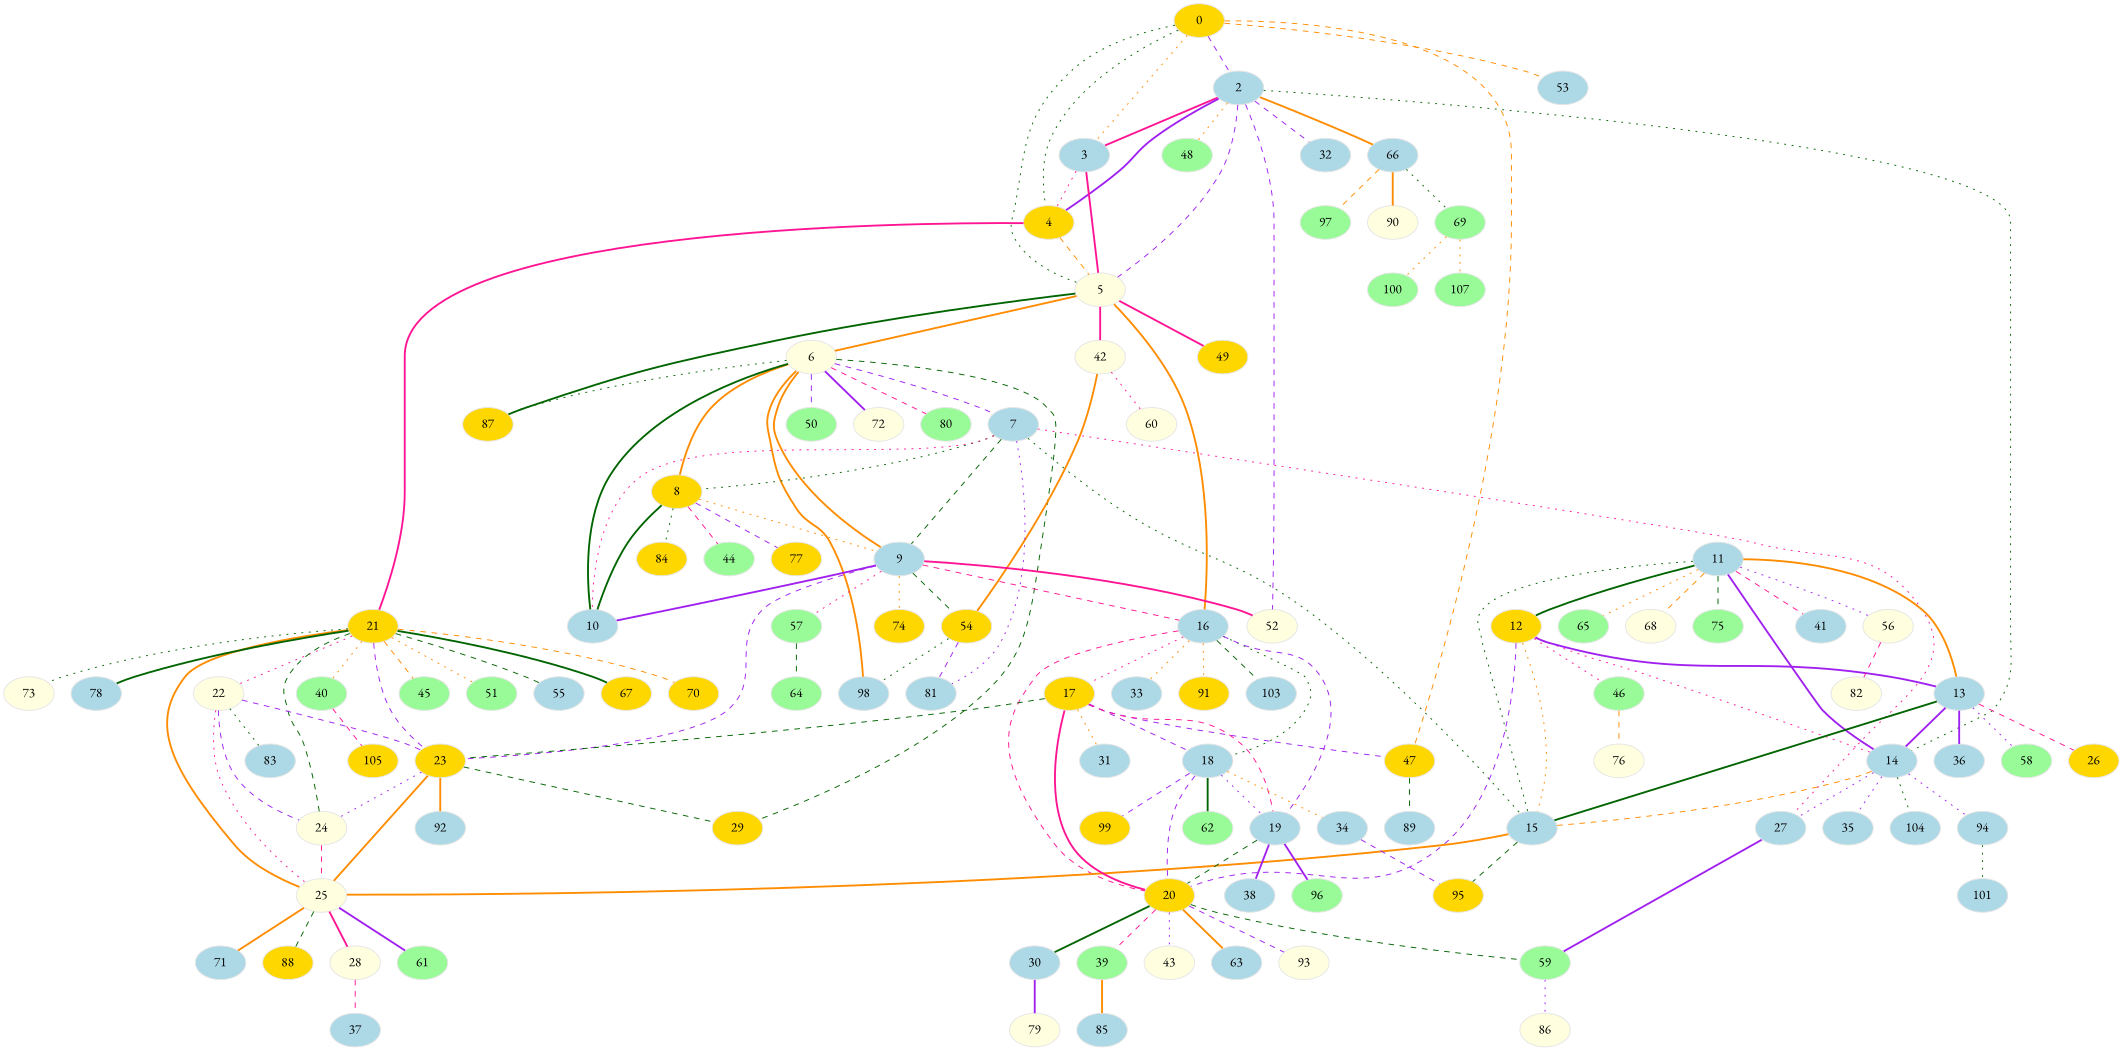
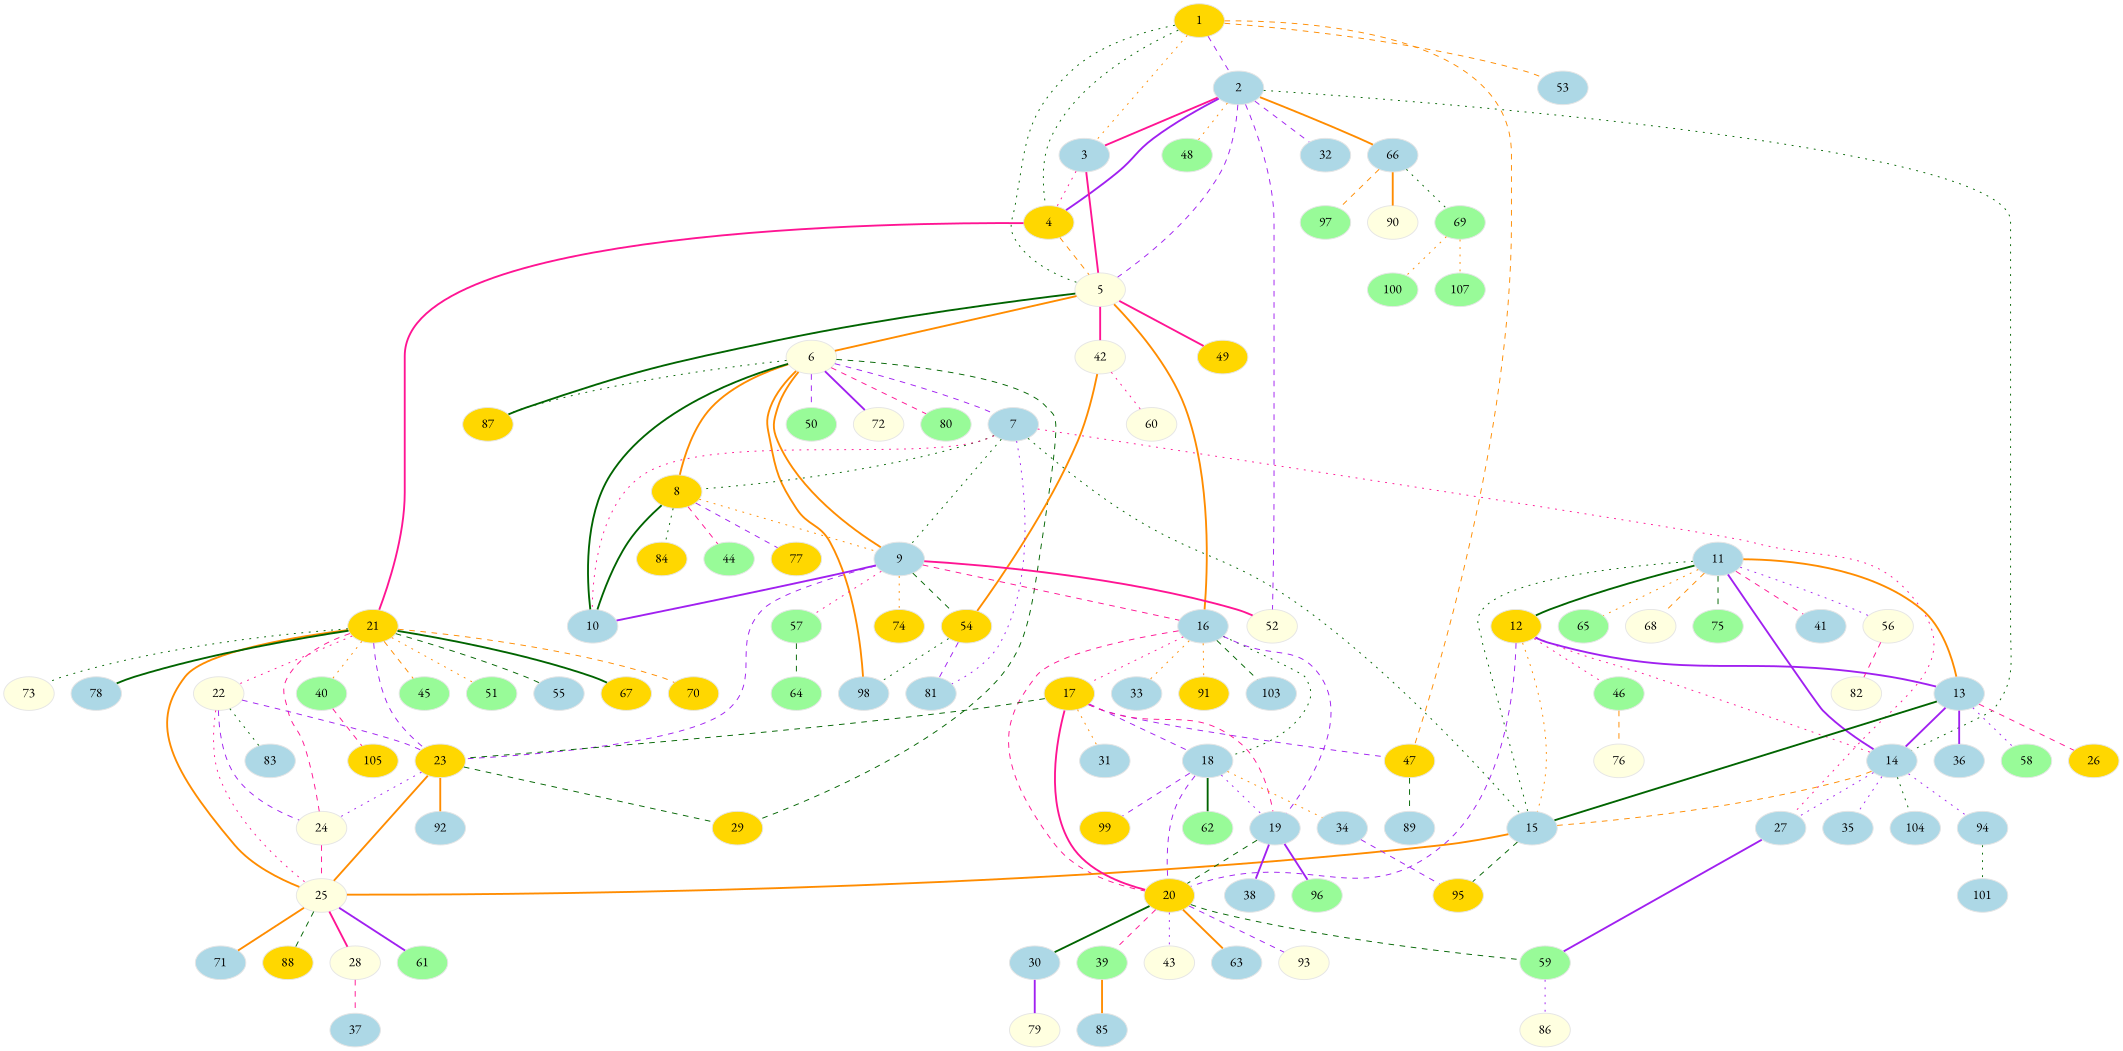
(1199, 21) -> (1199, 21)
(956, 492) -> (956, 492)
(286, 702) -> (286, 702)
